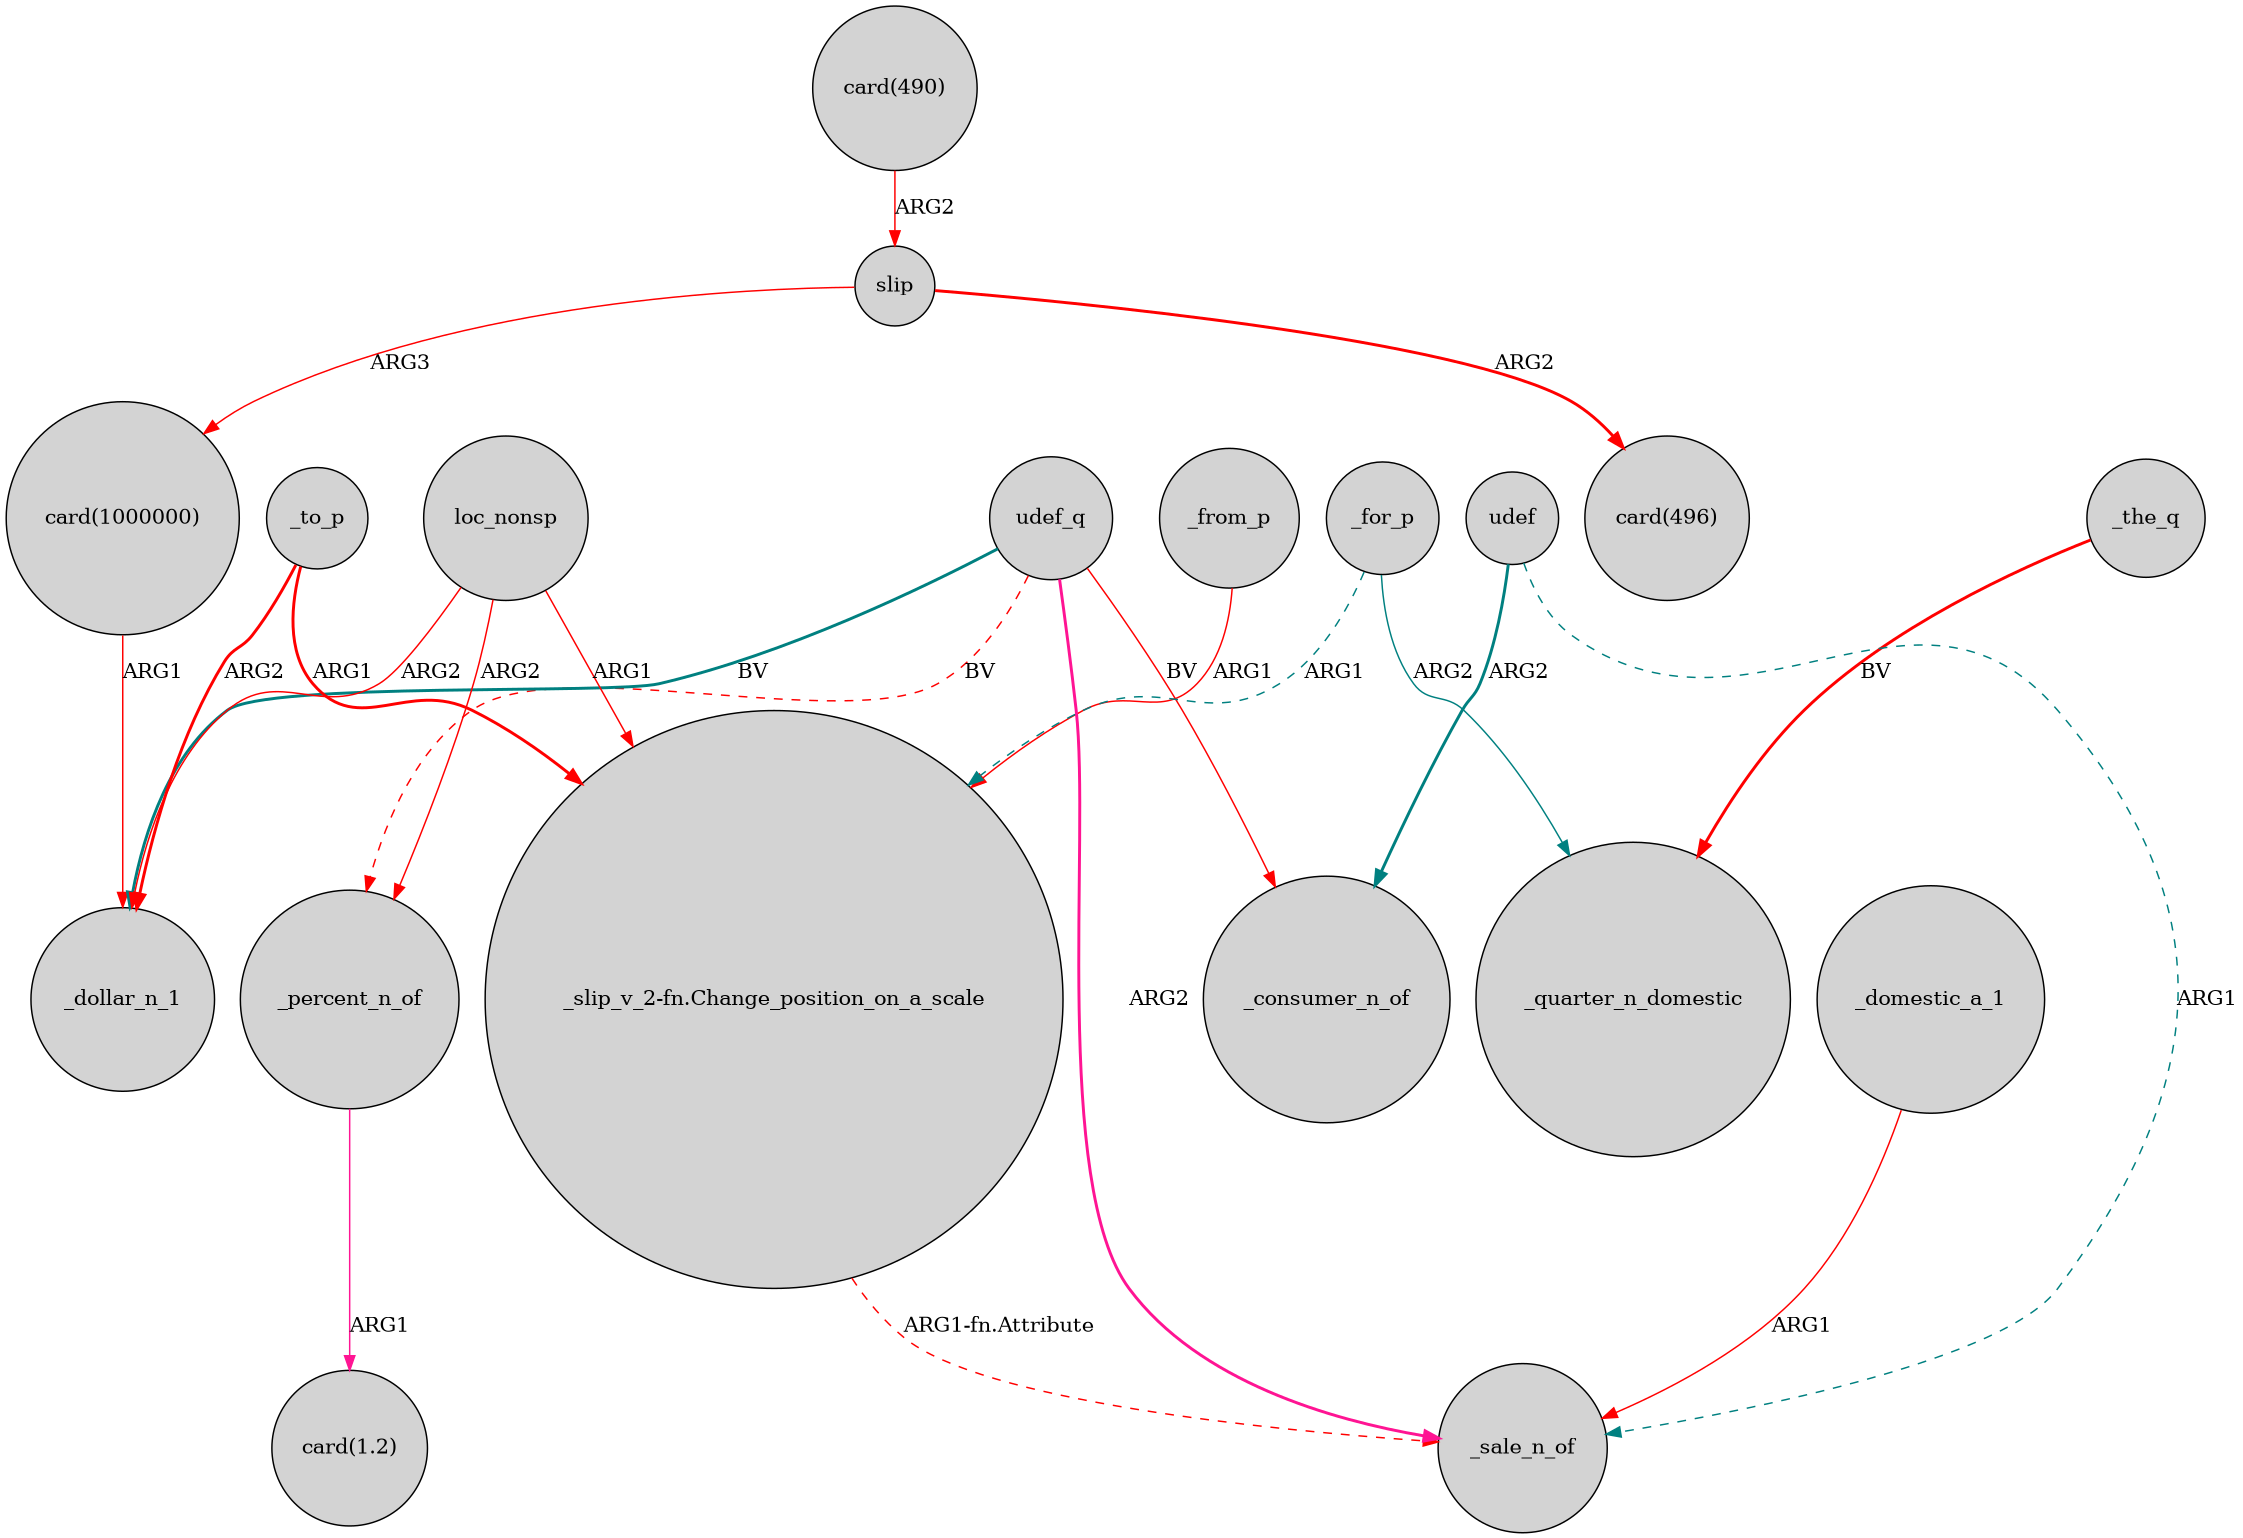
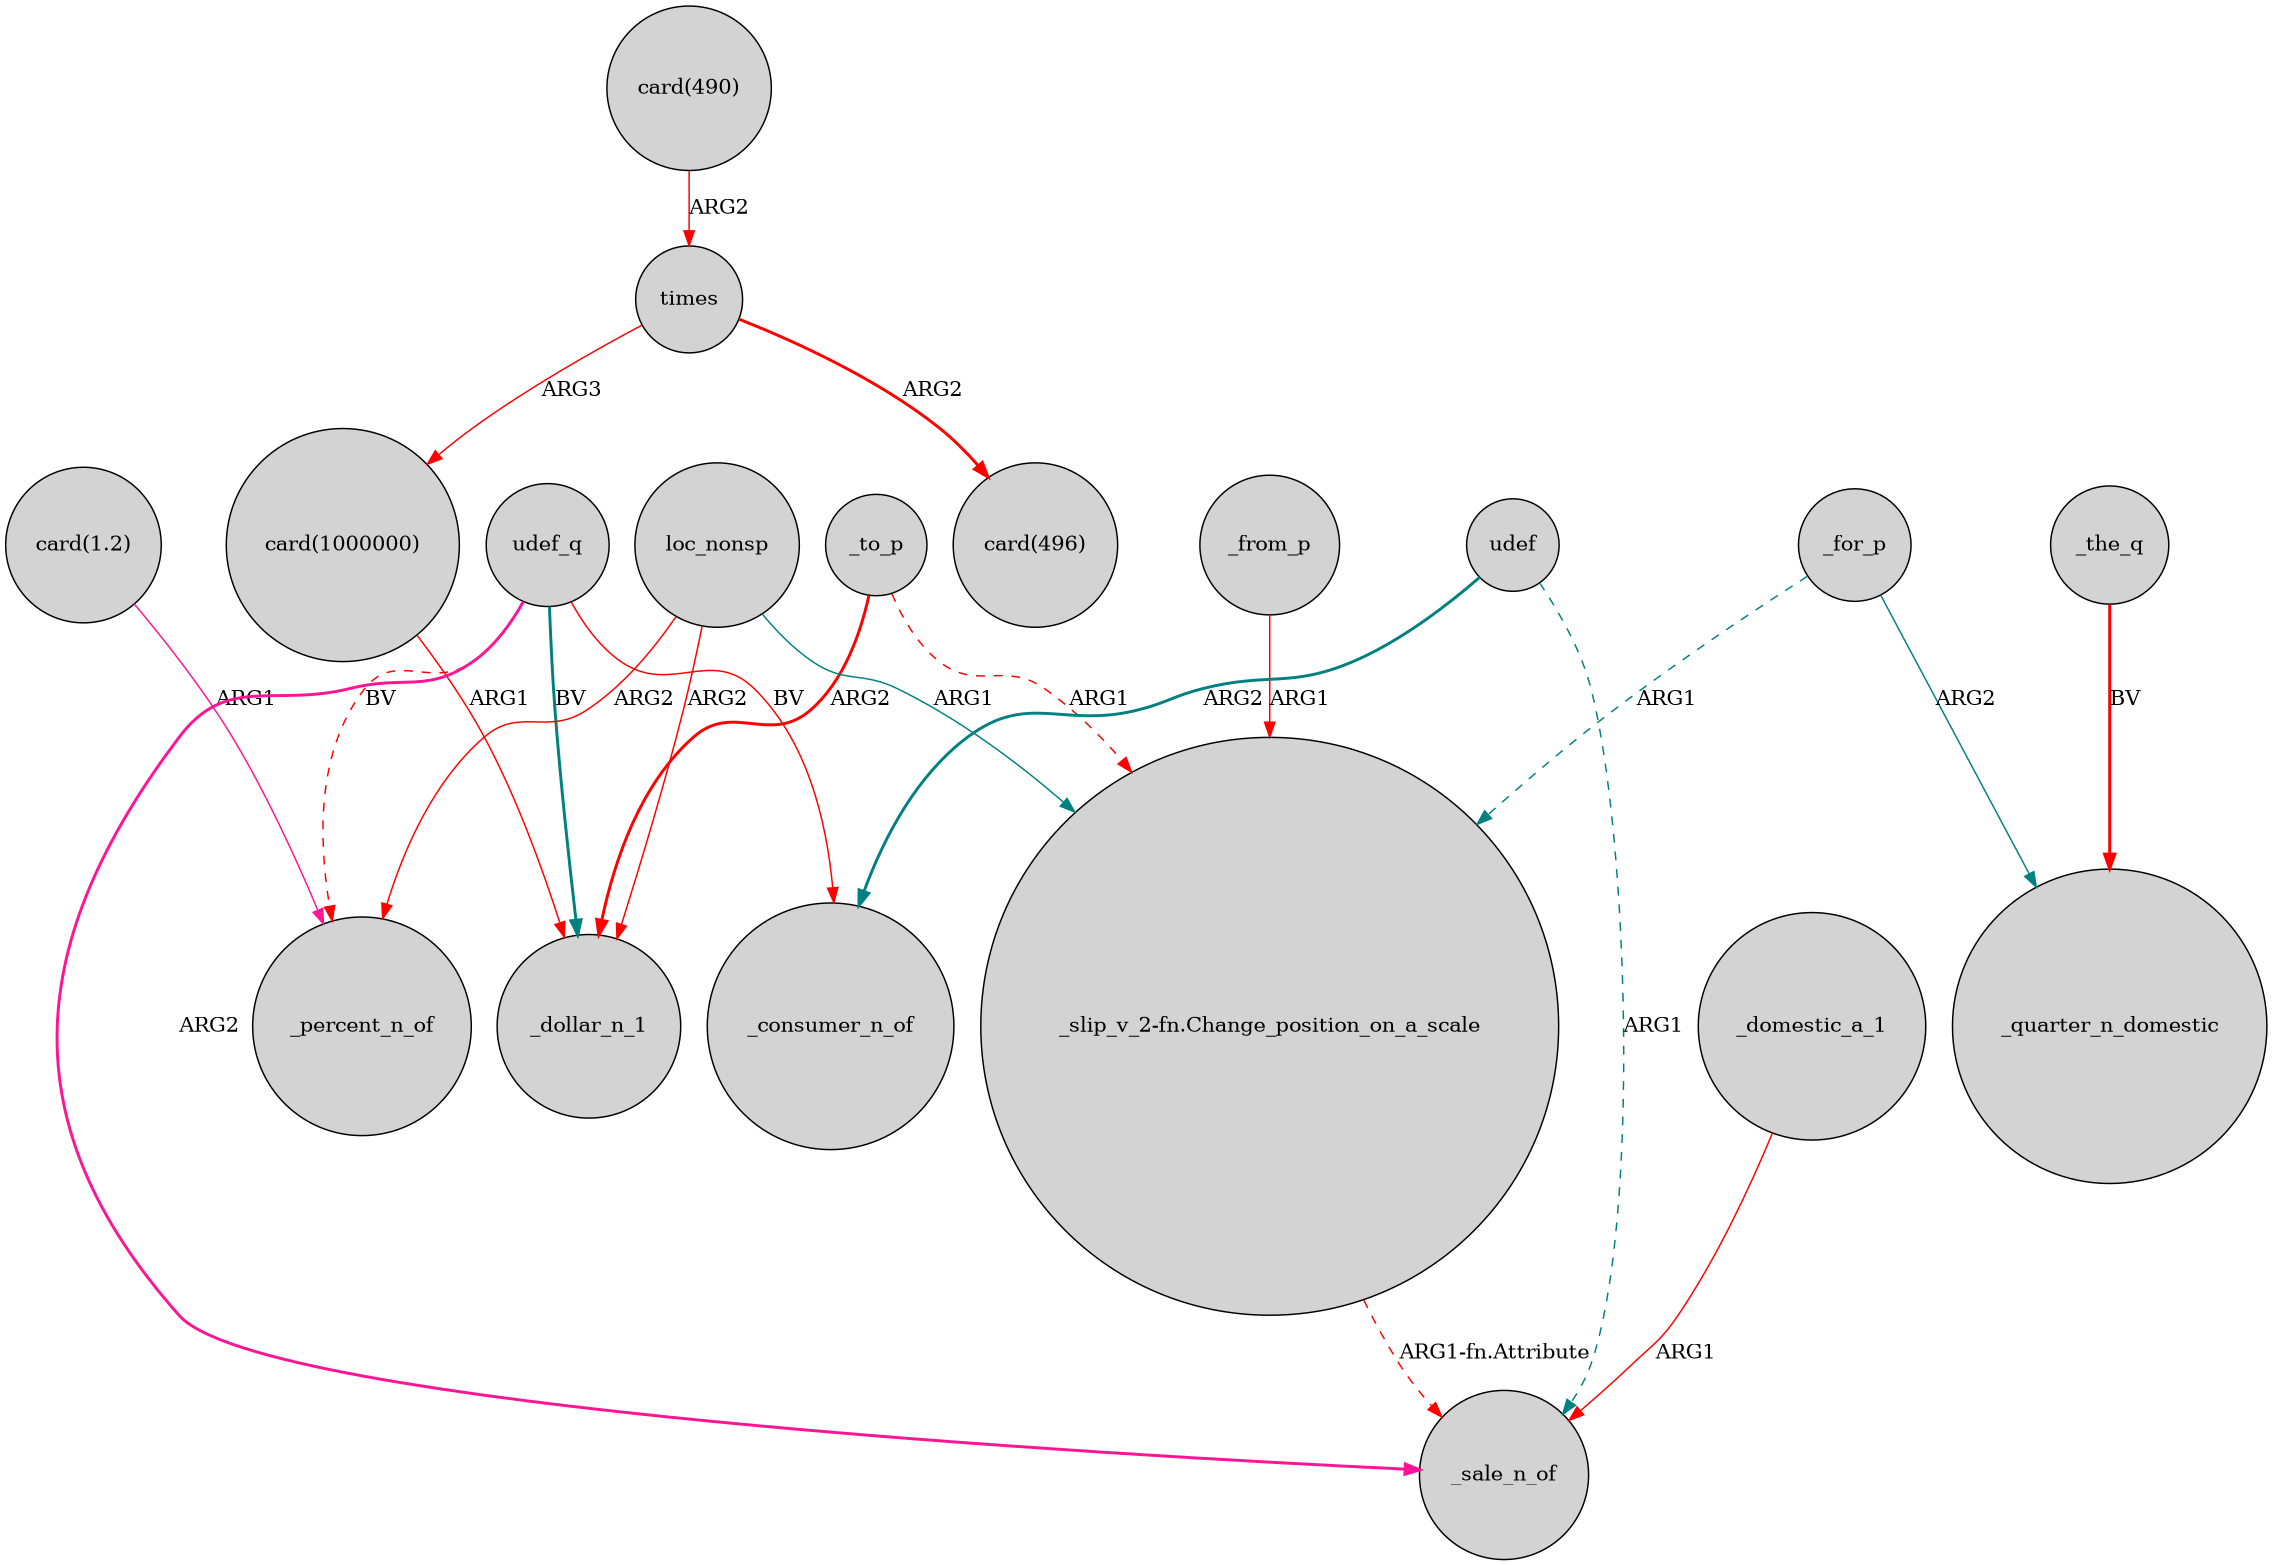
(895, 286) -> (689, 299)
(586, 662) -> (916, 698)
(387, 705) -> (1003, 676)
(350, 1232) -> (239, 749)
